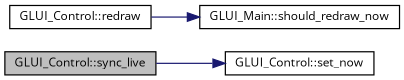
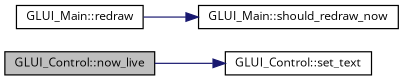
(80, 17) -> (80, 17)
(80, 63) -> (80, 63)
(300, 63) -> (298, 63)
